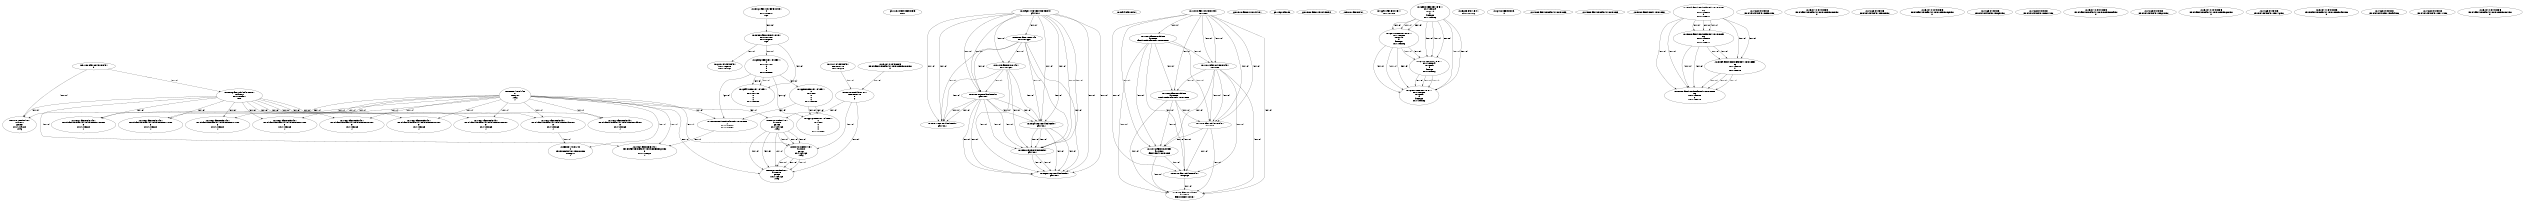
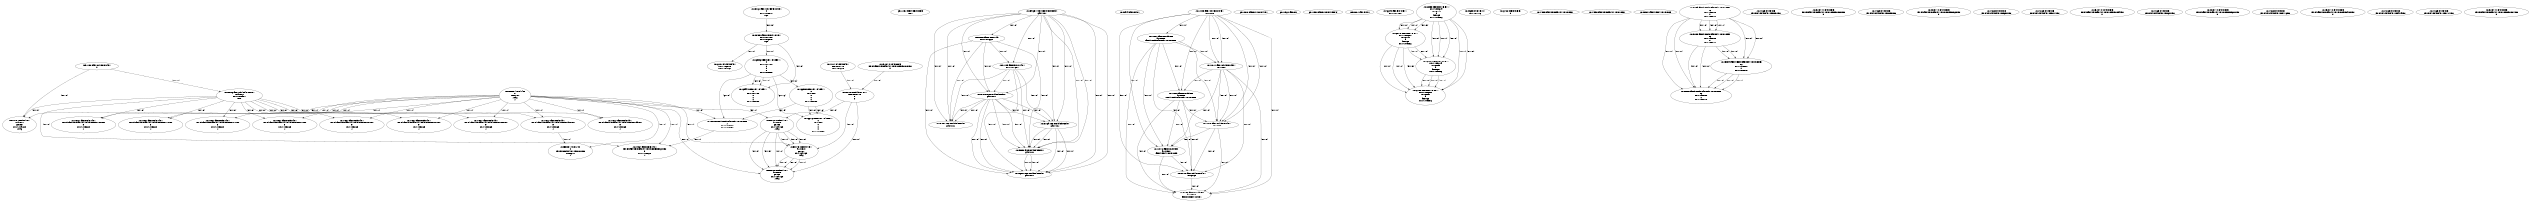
(1033, 81) -> none
